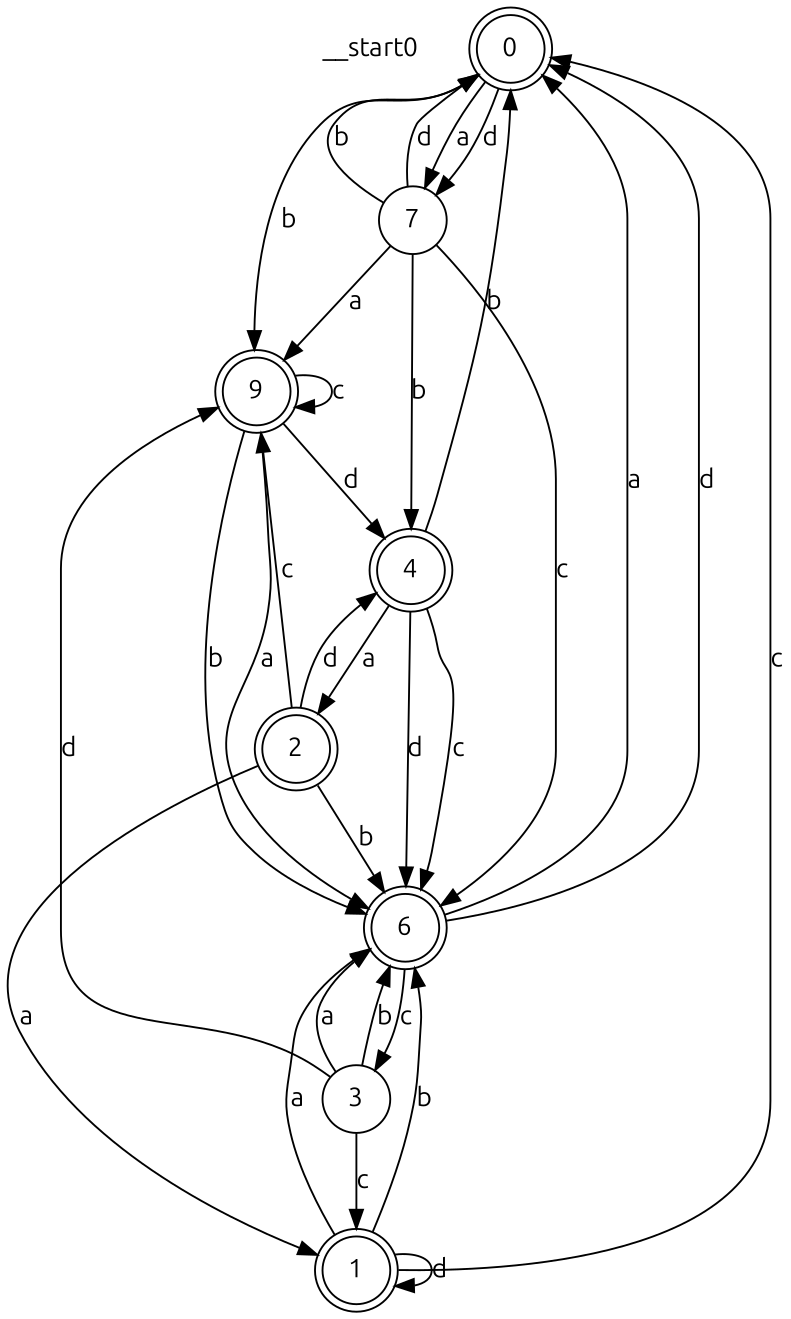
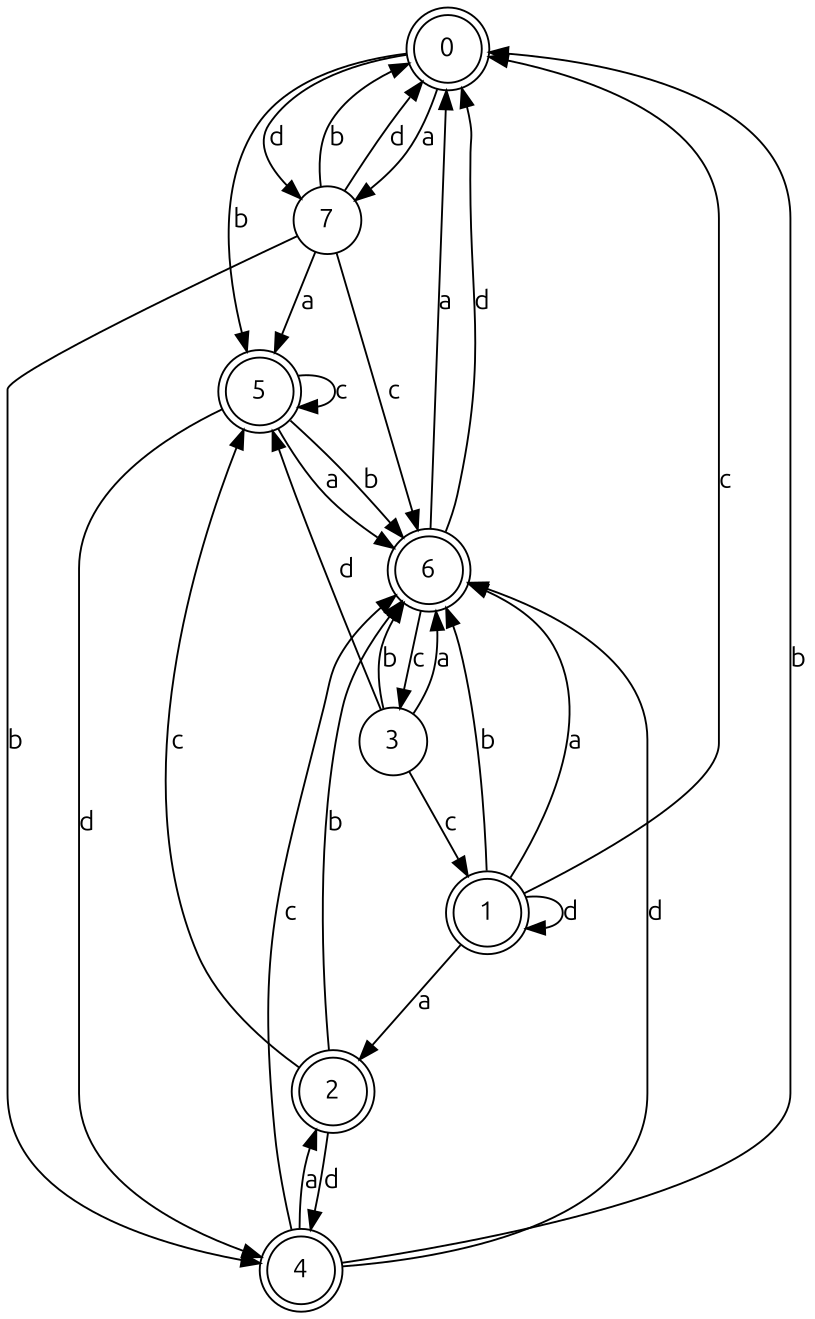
(371, 49) -> none
(257, 391) -> (260, 391)
(15, 1015) -> (416, 995)
